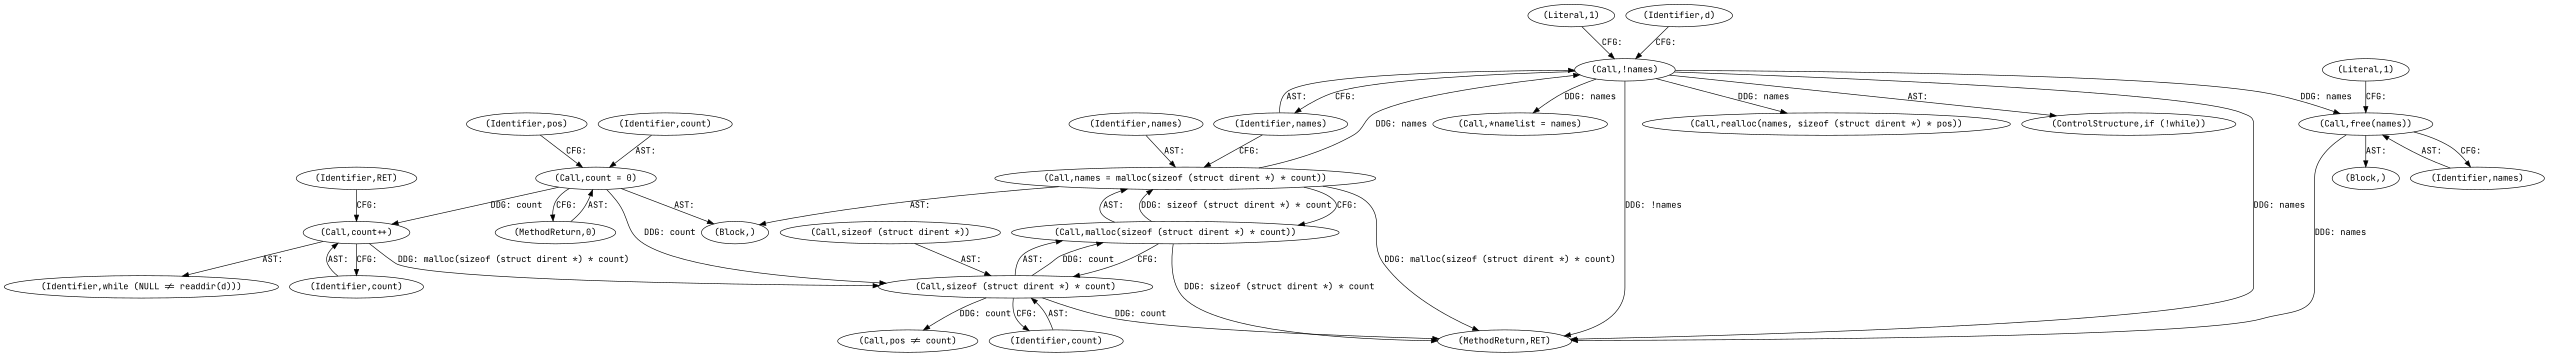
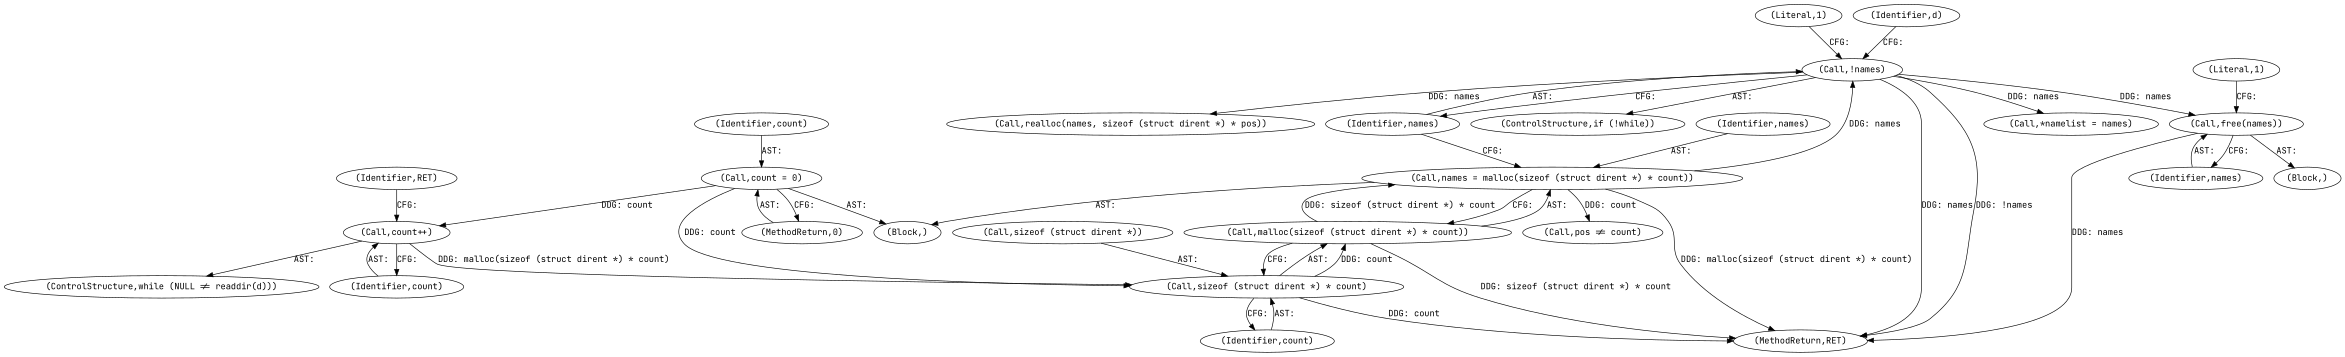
(527, 124) -> none
(141, 287) -> (162, 287)
(957, 311) -> (1579, 201)
